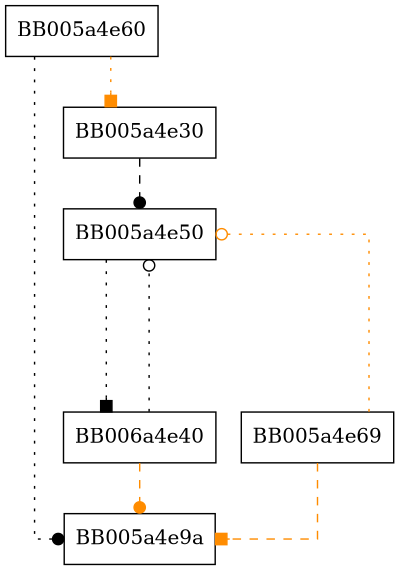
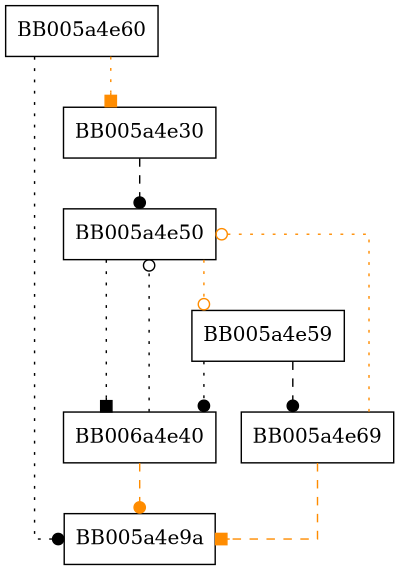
none -> (268, 336)
